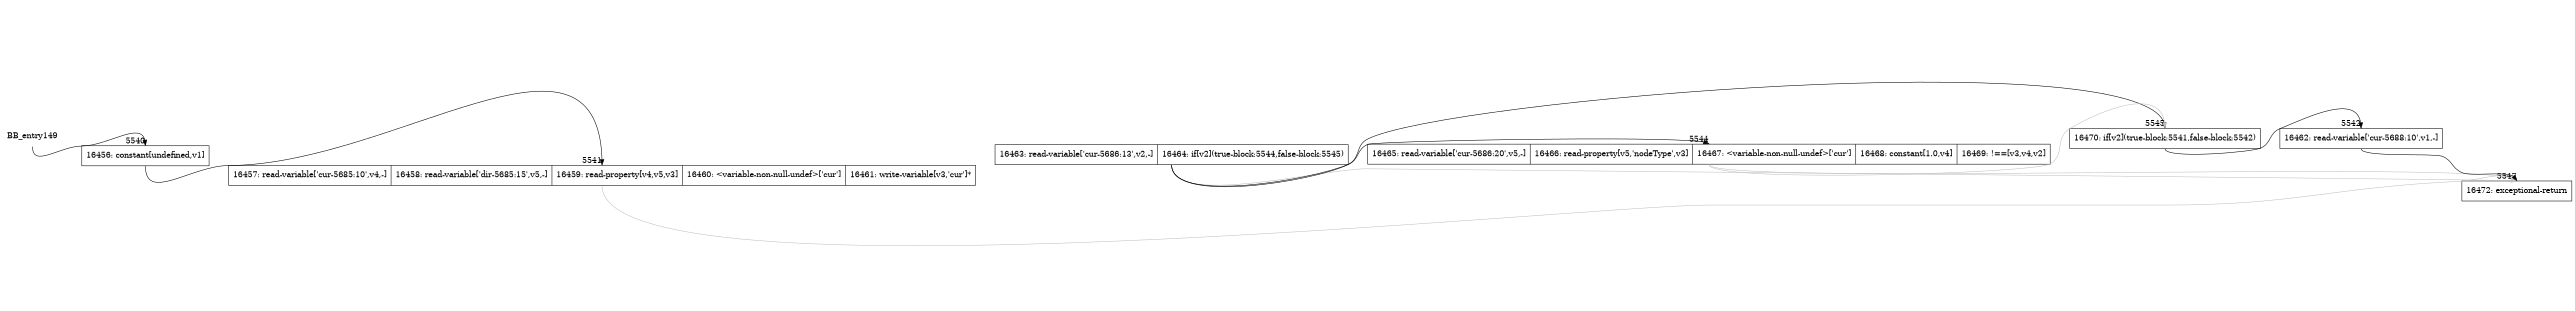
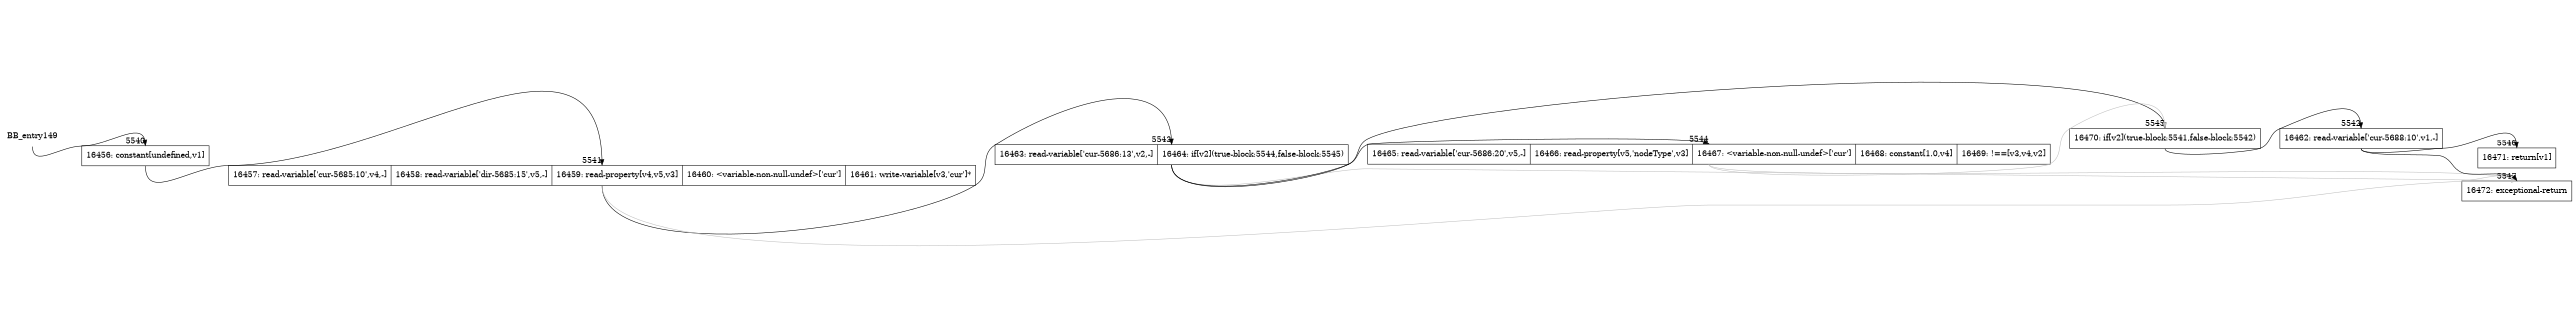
none -> (2517, 158)
none -> (908, 210)
